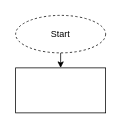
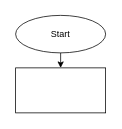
(60, 34) -> (60, 34)
